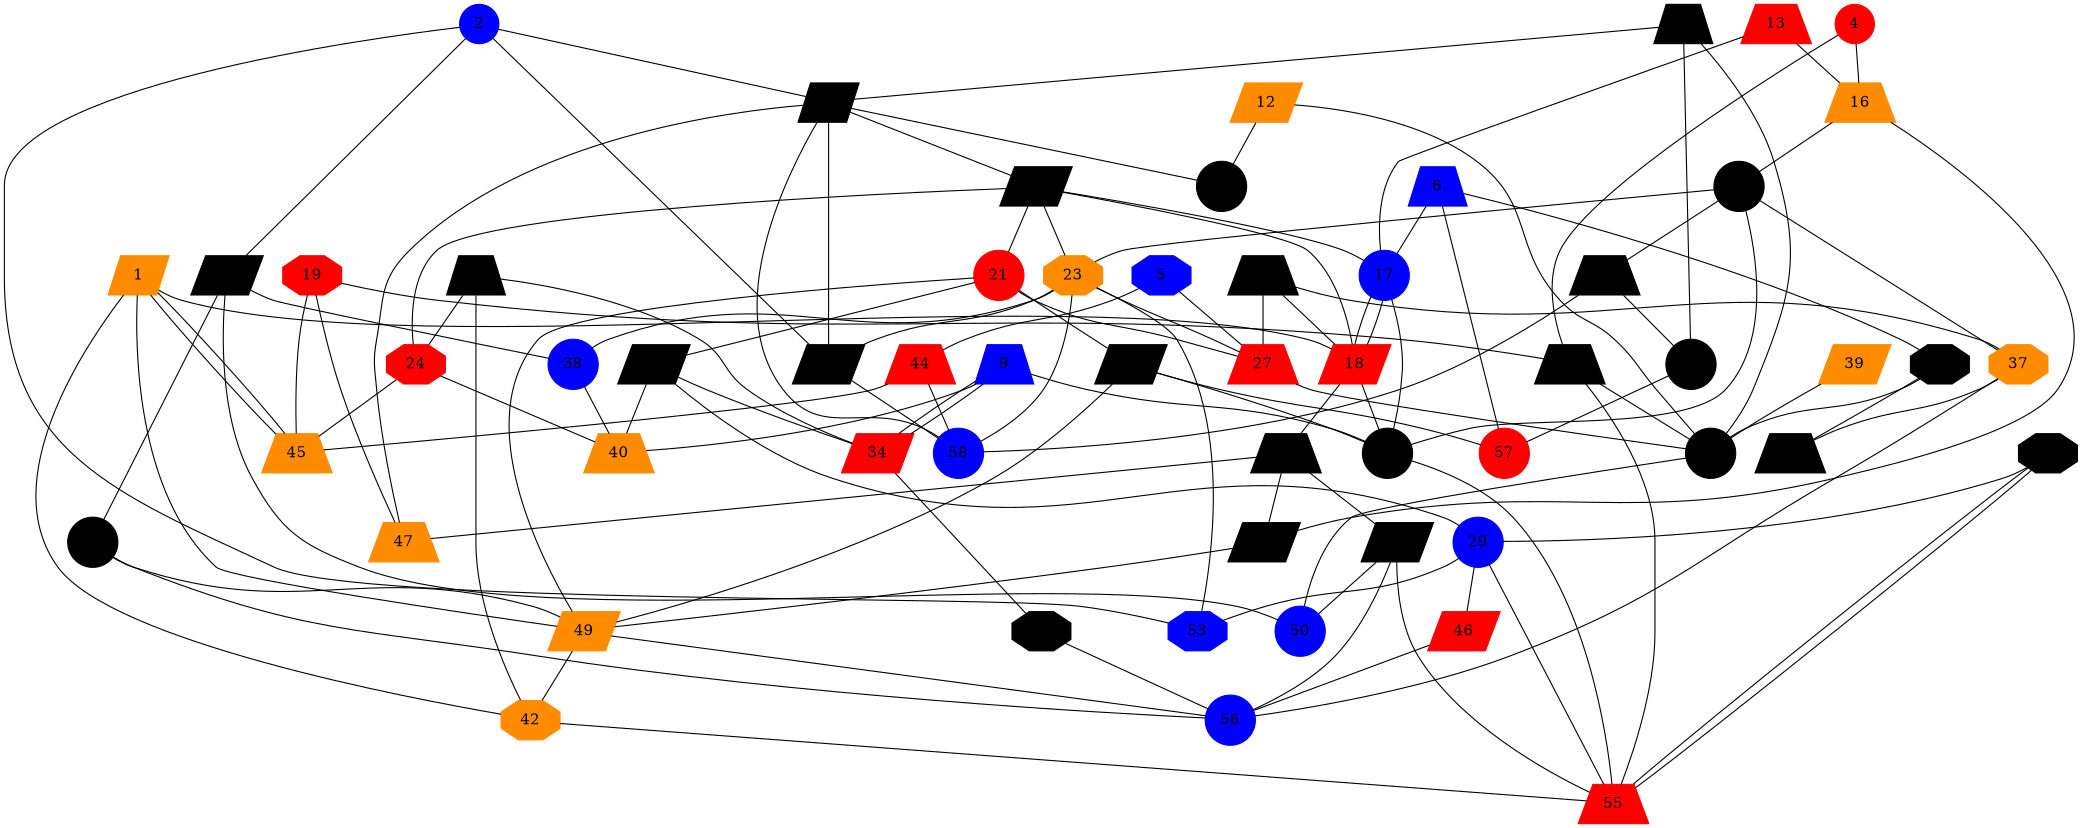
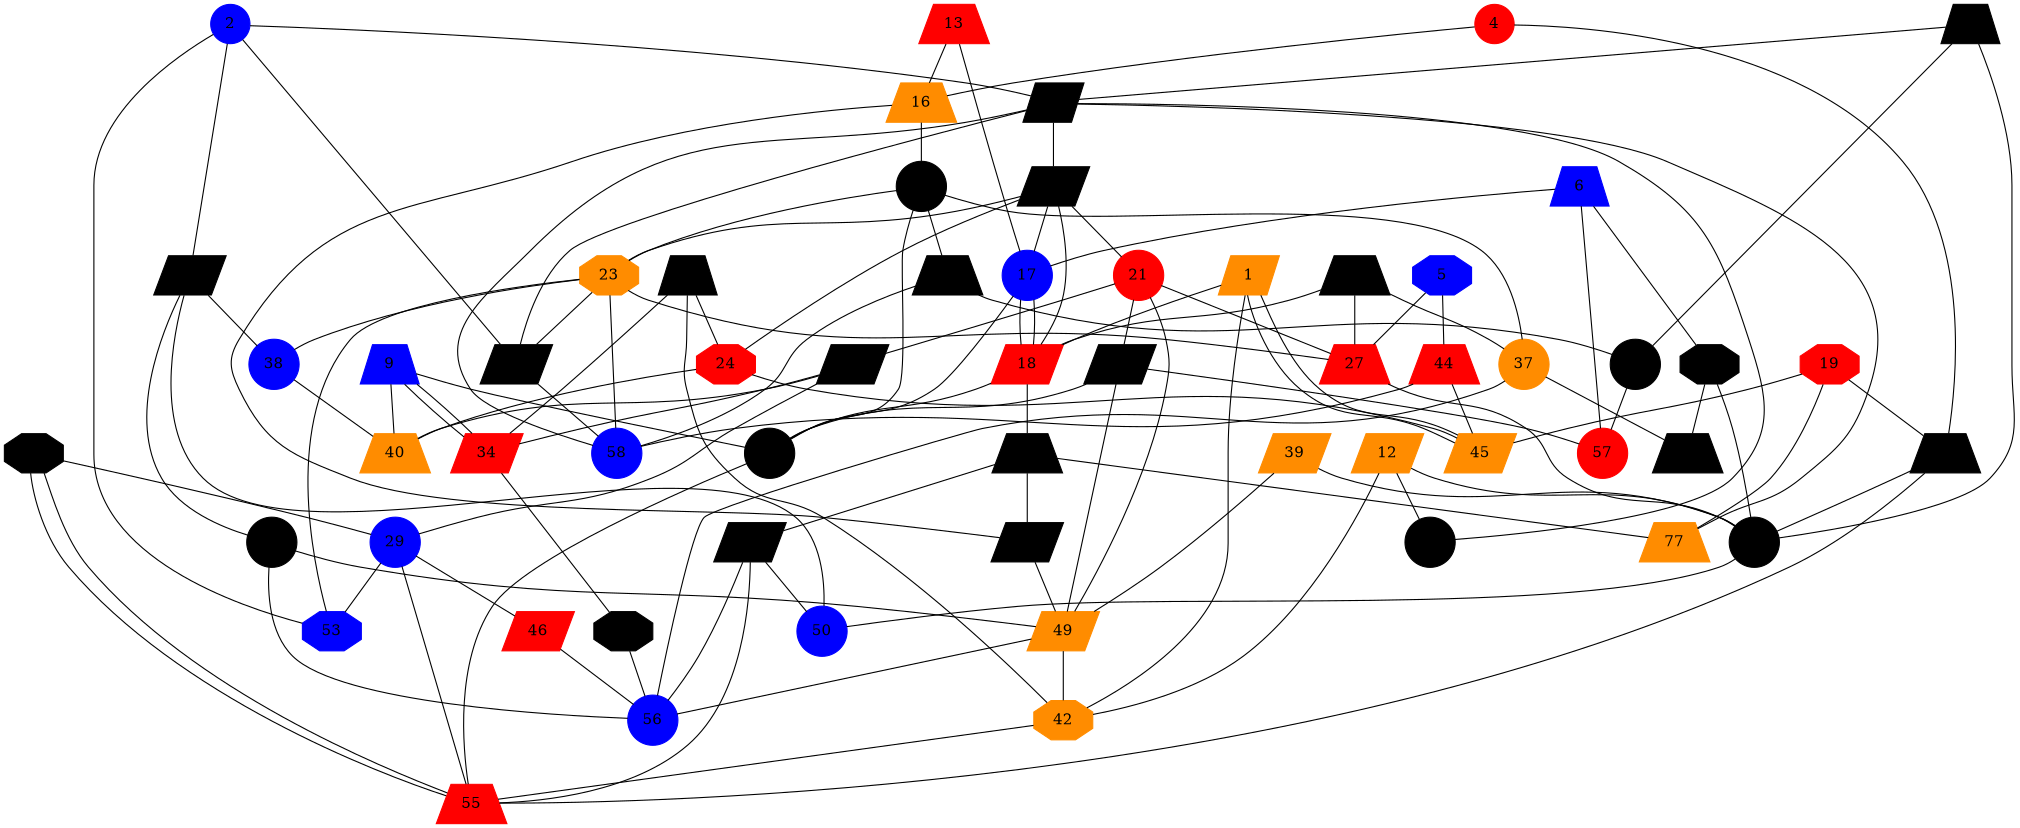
(2018, 364) -> (1524, 364)
(297, 453) -> (1480, 453)
(404, 542) -> (1675, 542)
(242, 575) -> (1187, 547)
none -> (1269, 634)
